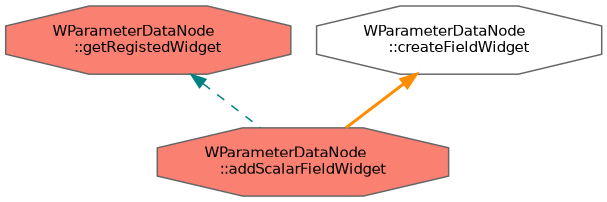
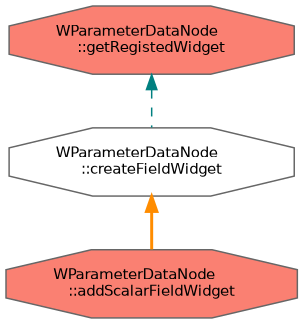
(232, 106) -> (152, 109)
